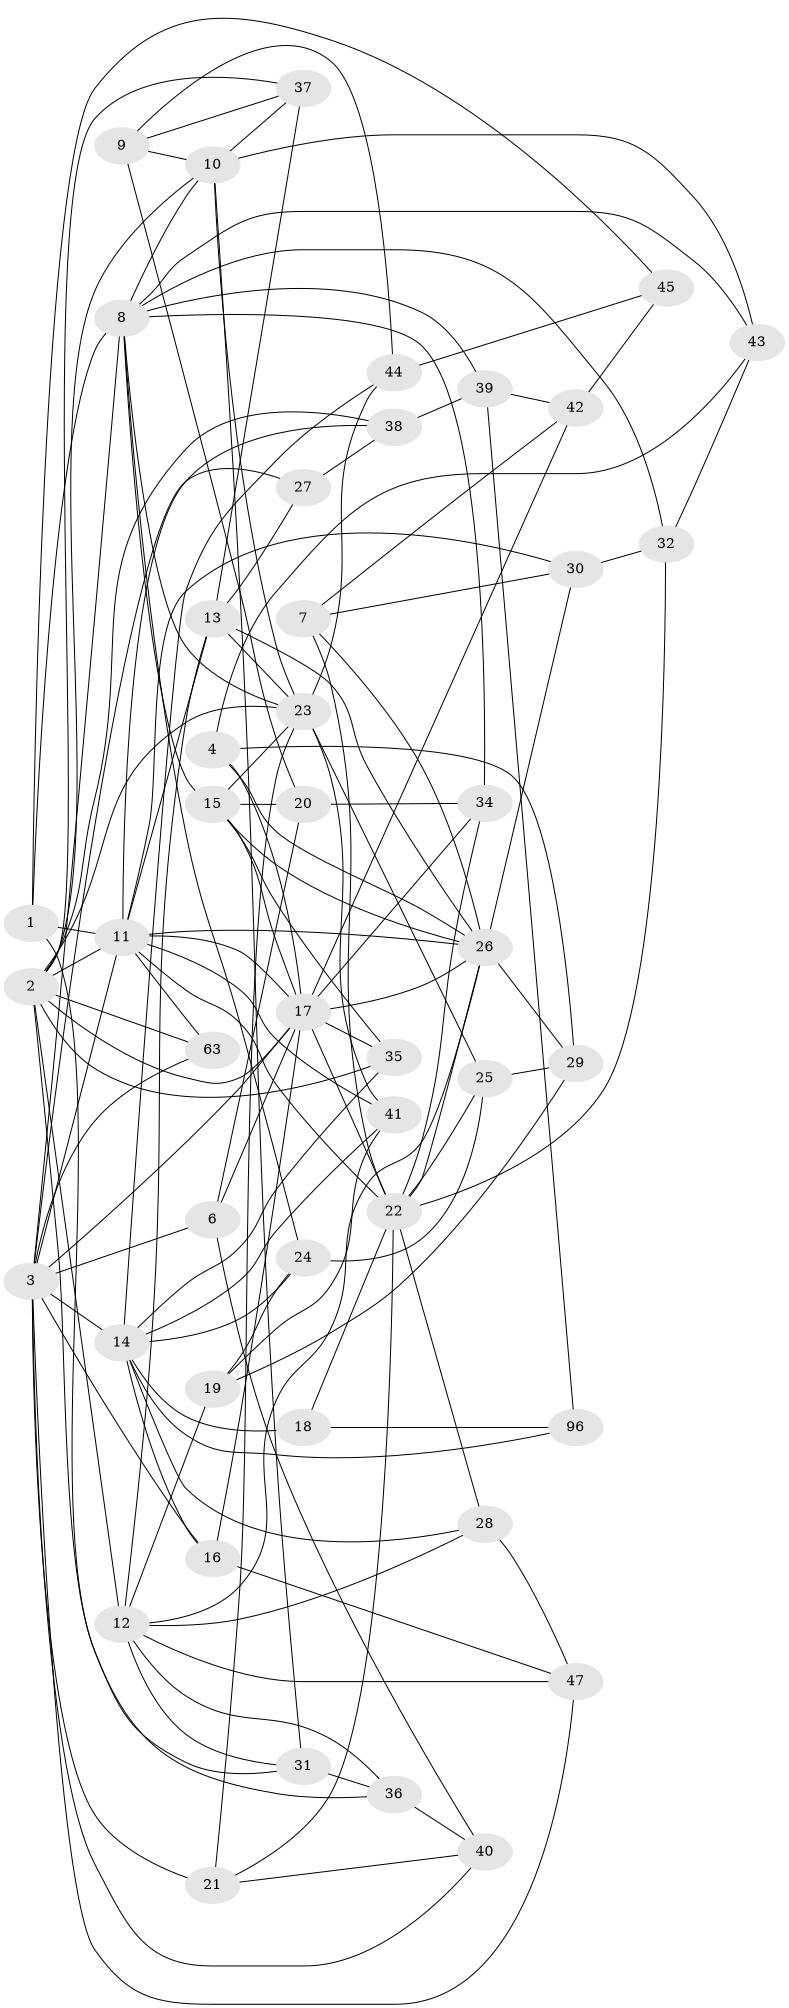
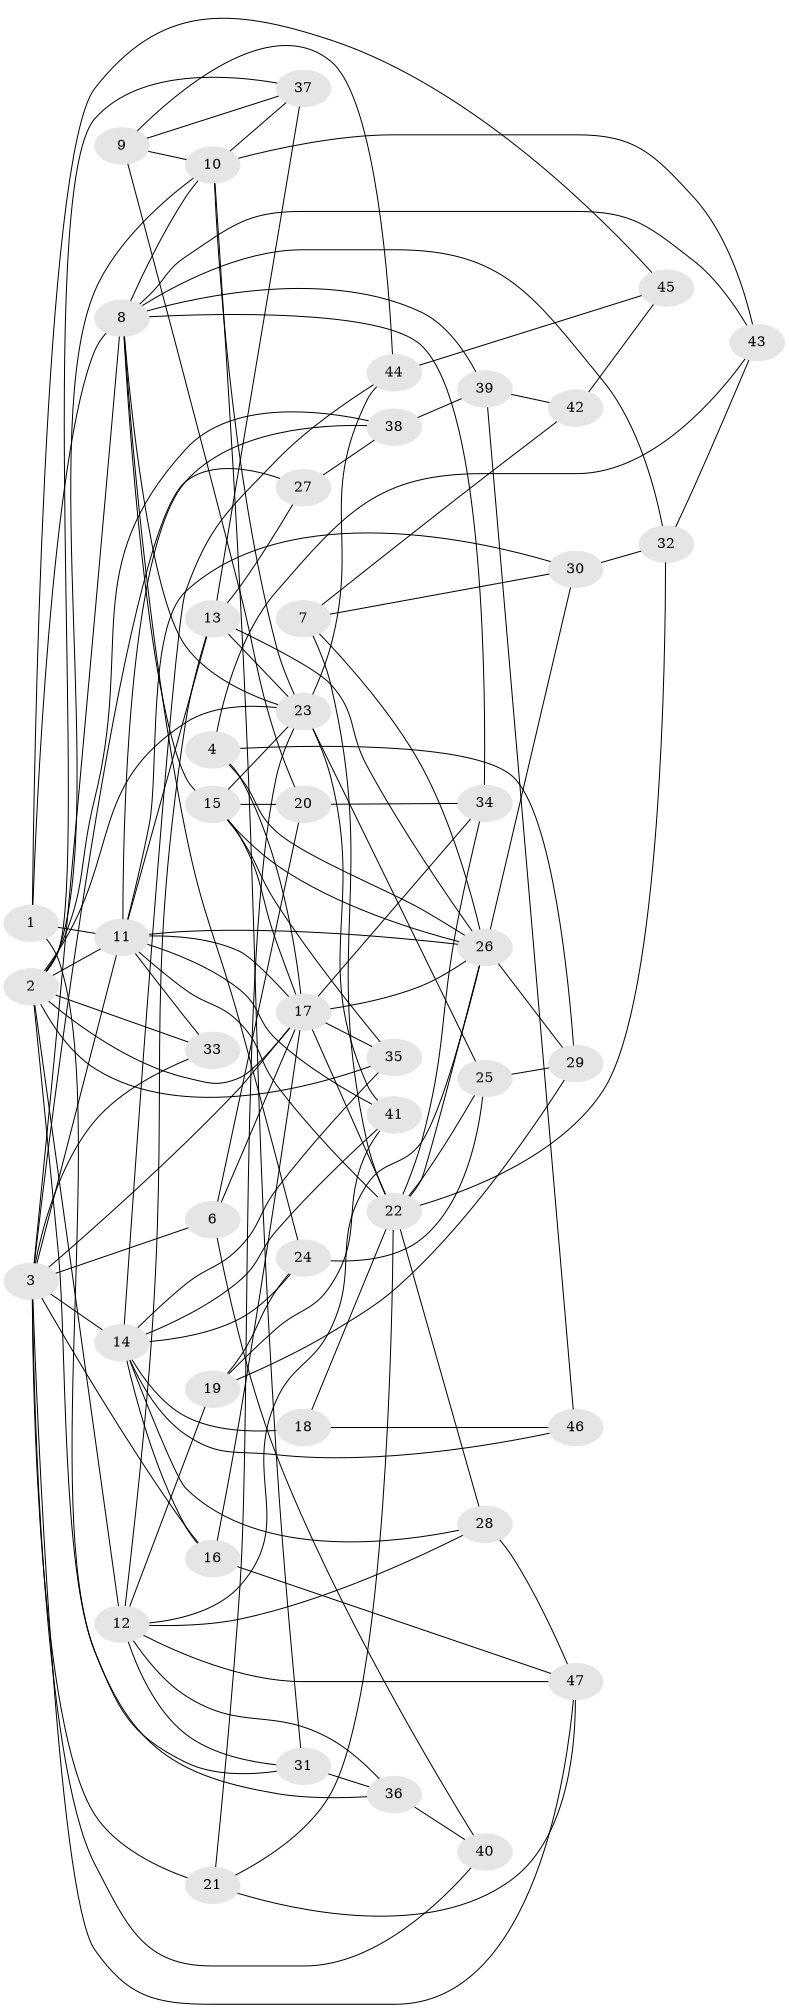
(440, 710) -> none
(213, 1050) -> (213, 1050)
(576, 1427) -> (576, 1427)
(349, 1869) -> (474, 1900)
